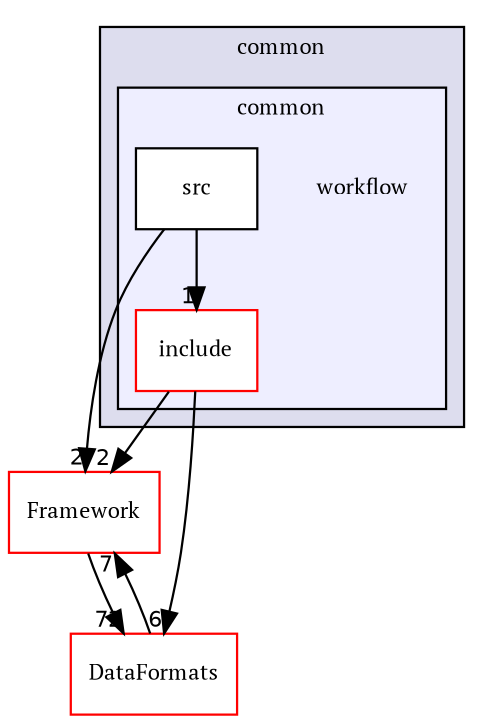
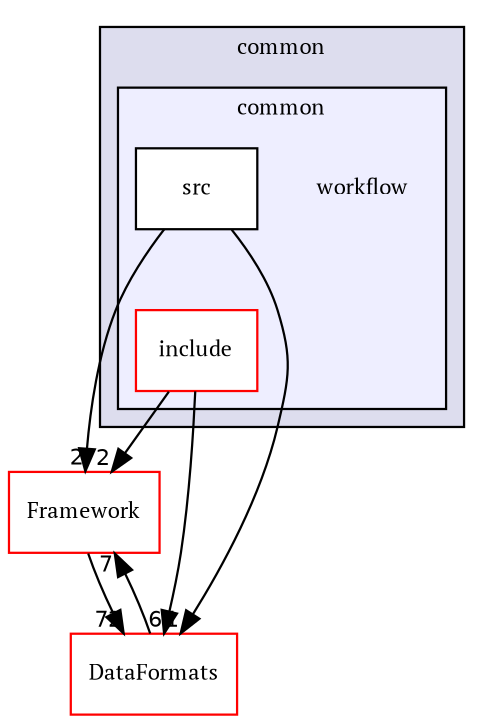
(197, 259) -> (273, 445)
